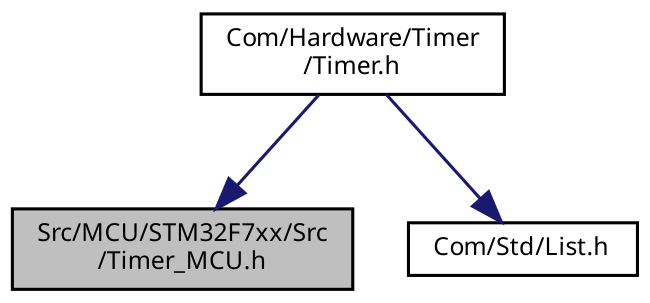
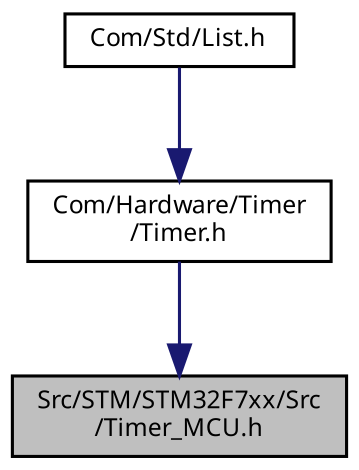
(433, 147) -> (179, 108)
(183, 249) -> (179, 416)
